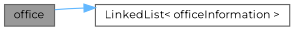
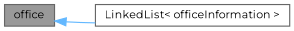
(69, 9) -> (81, 22)
